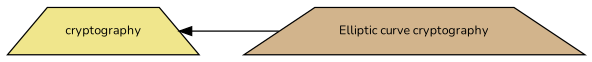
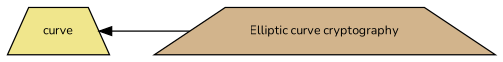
(103, 31) -> (58, 31)
